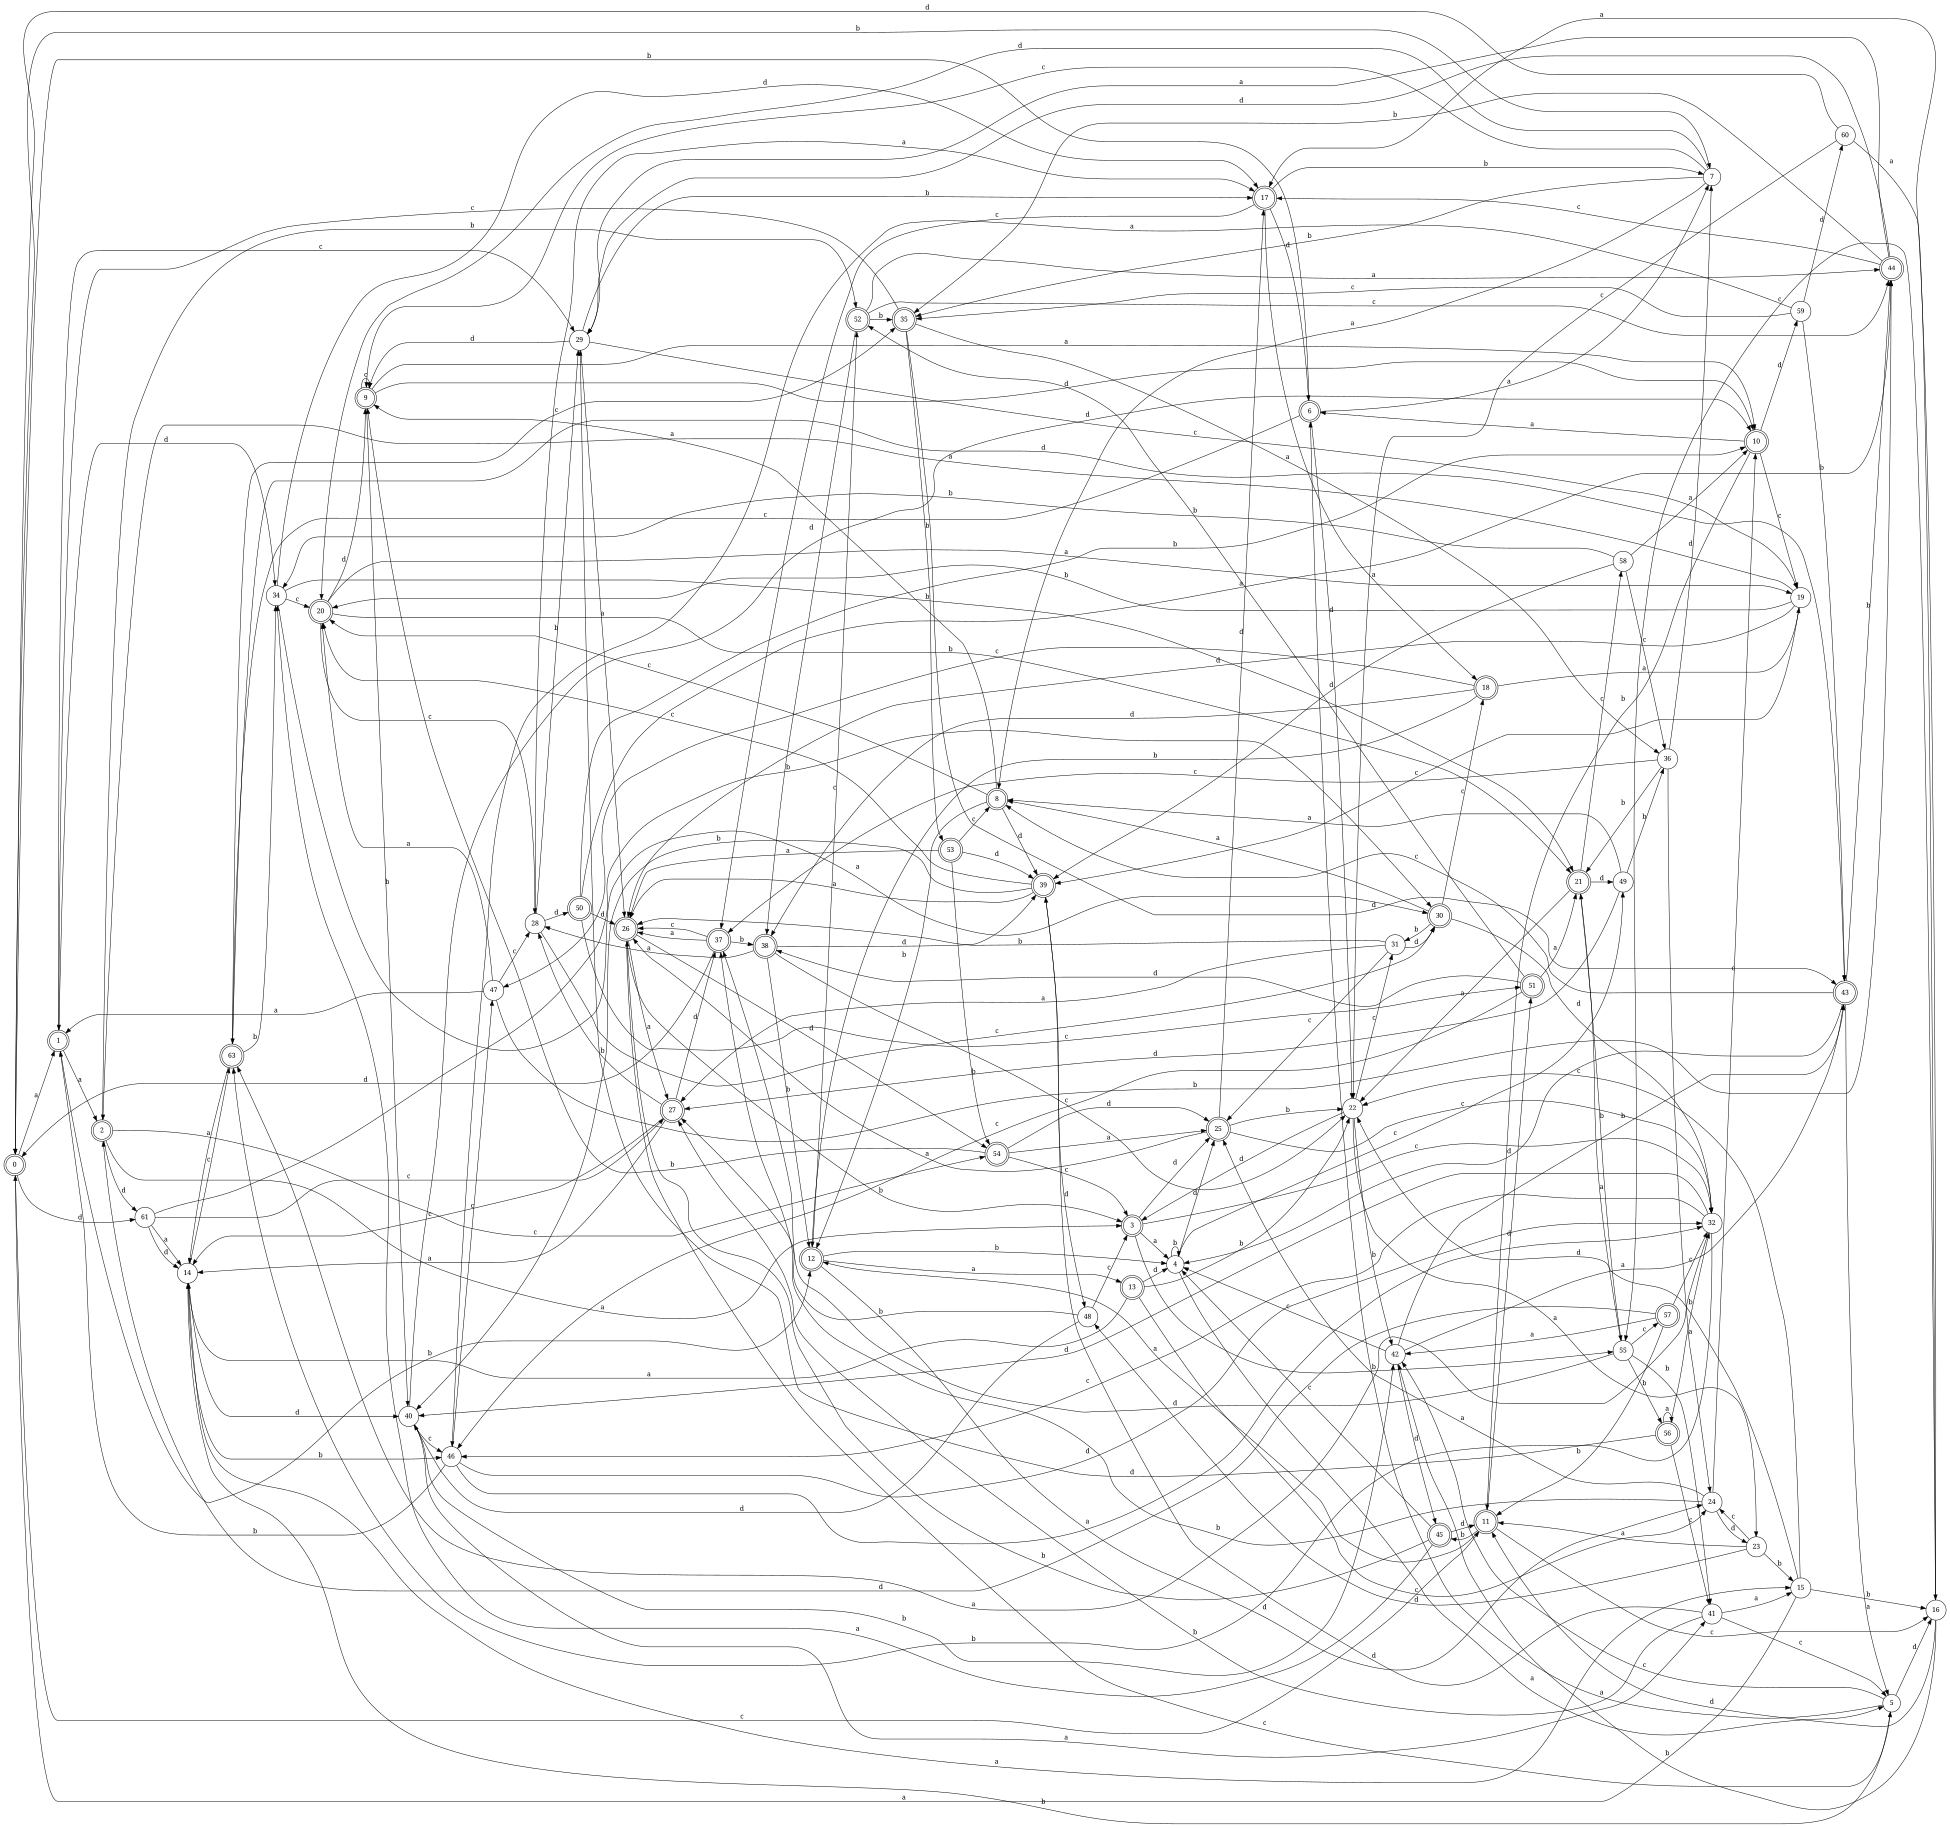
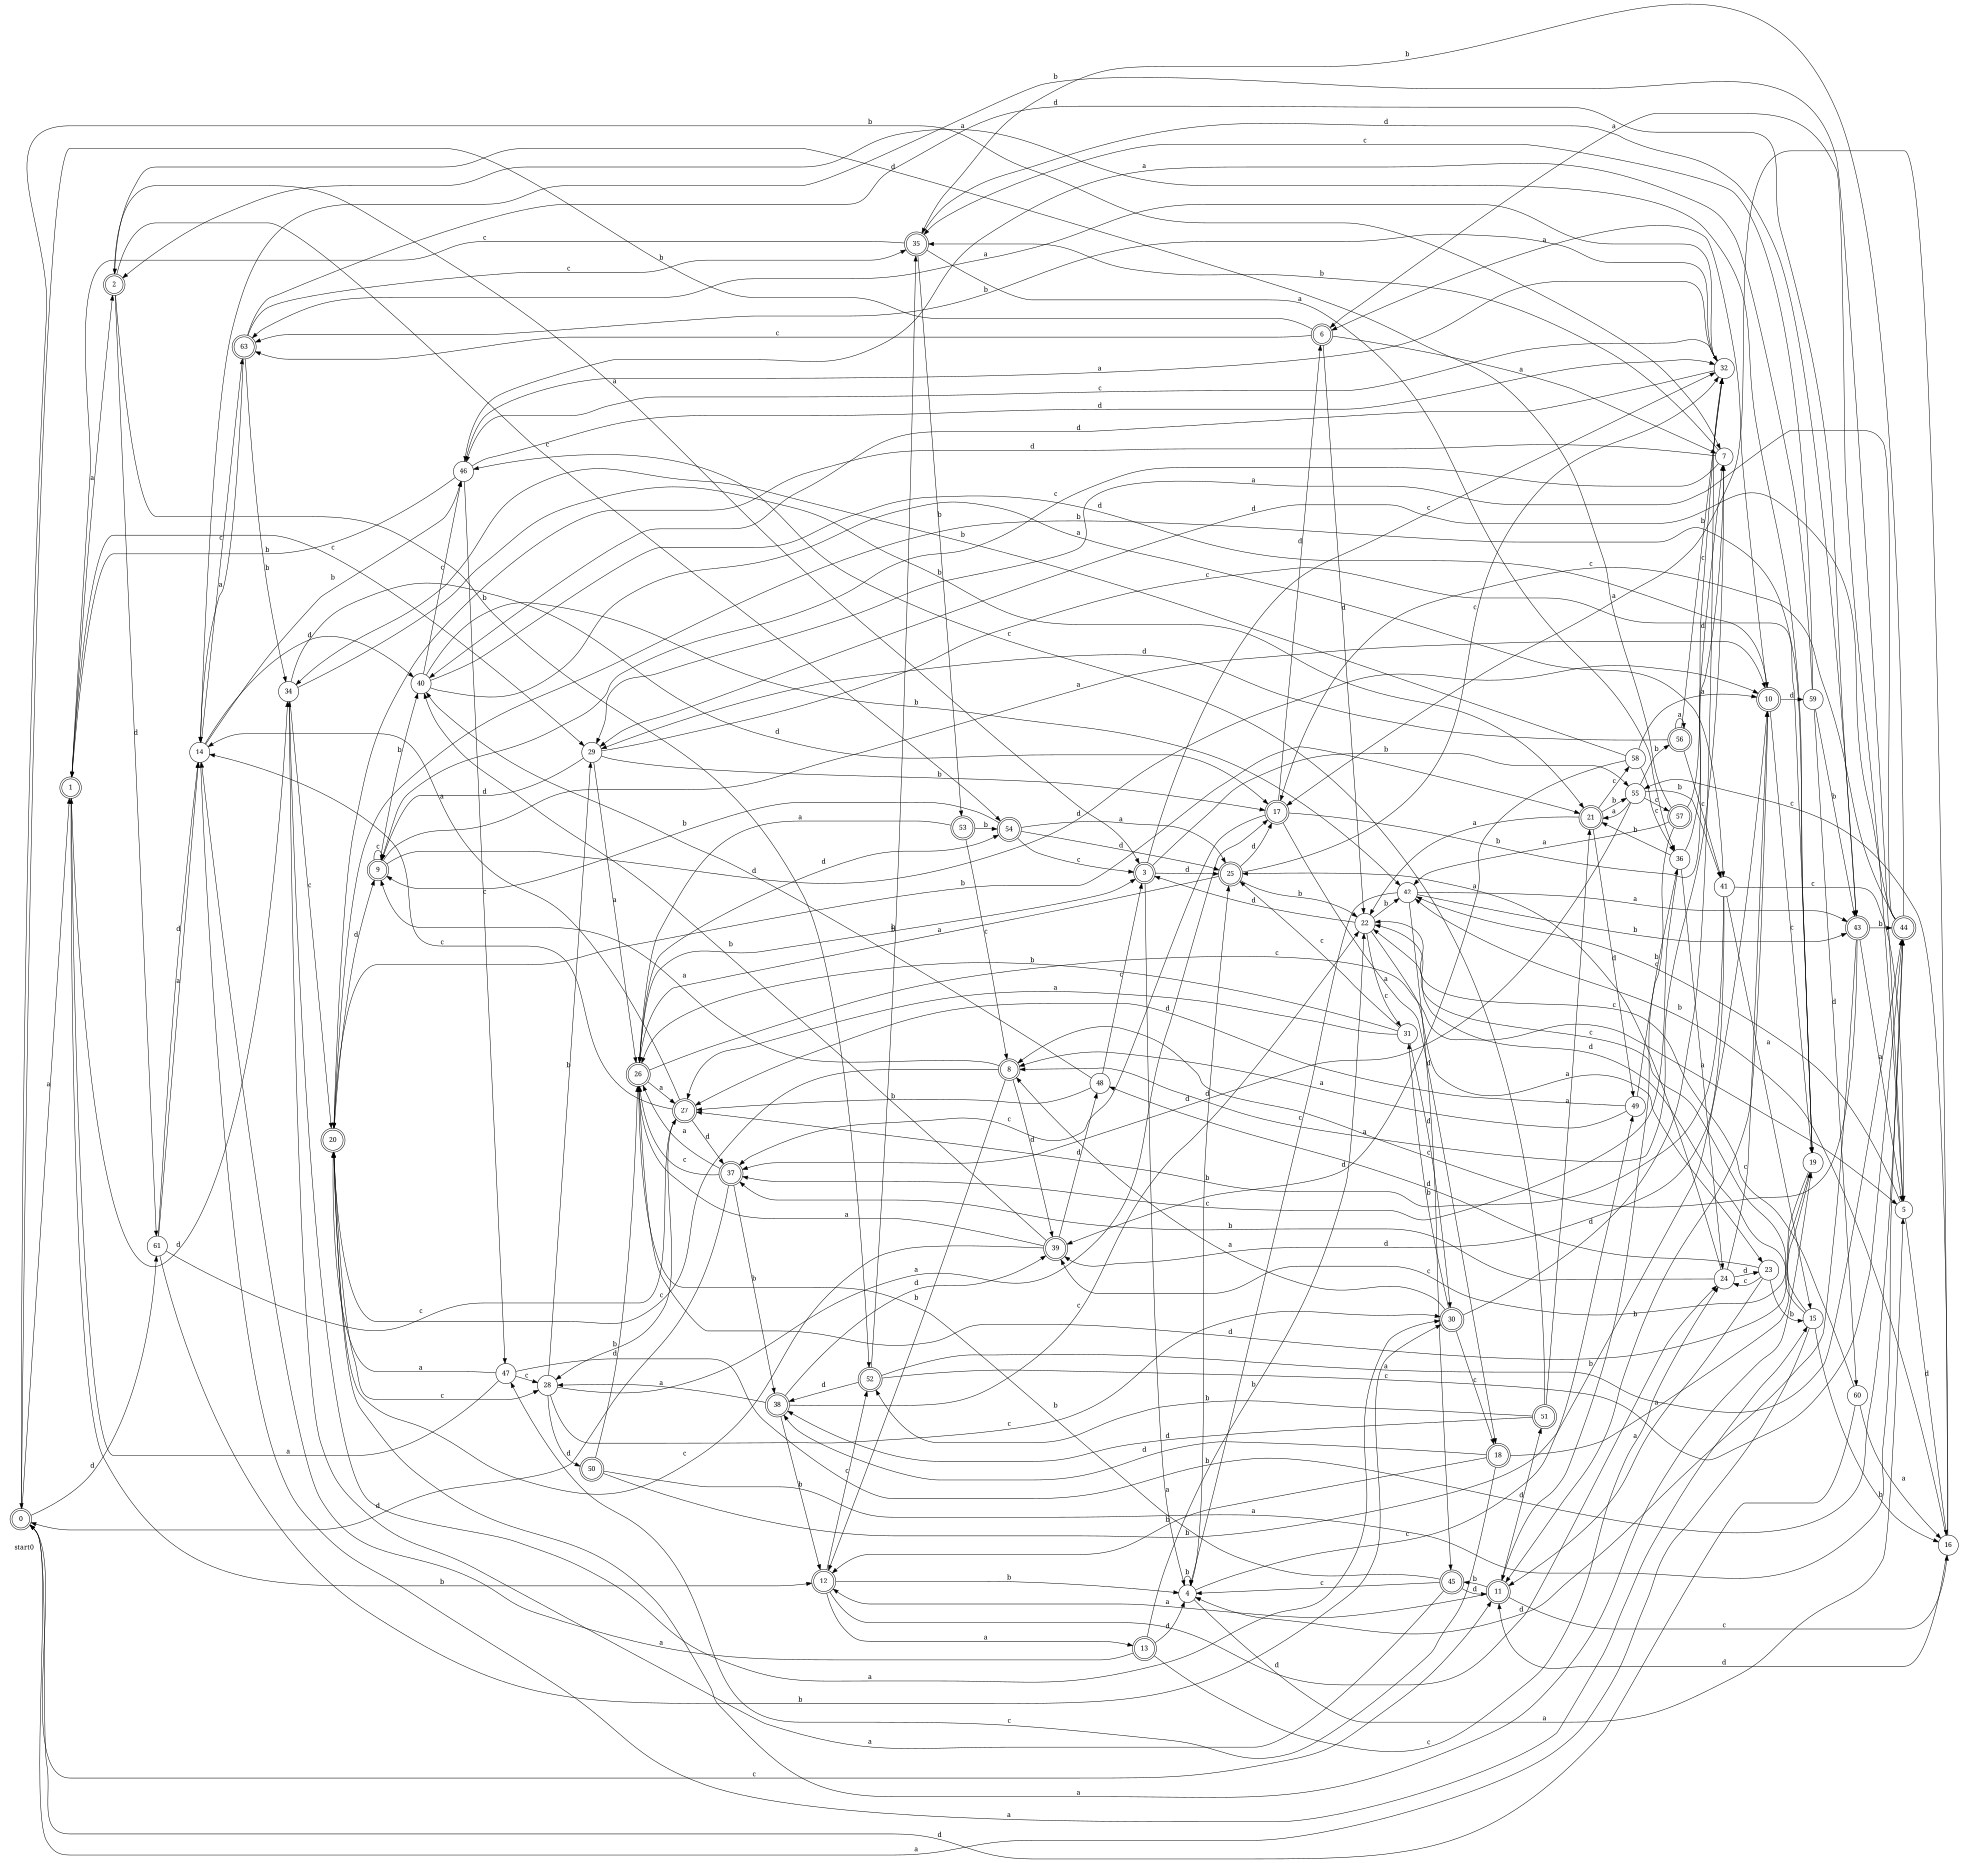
(997, 861) -> none
(1006, 1045) -> none
none -> (21, 1548)
